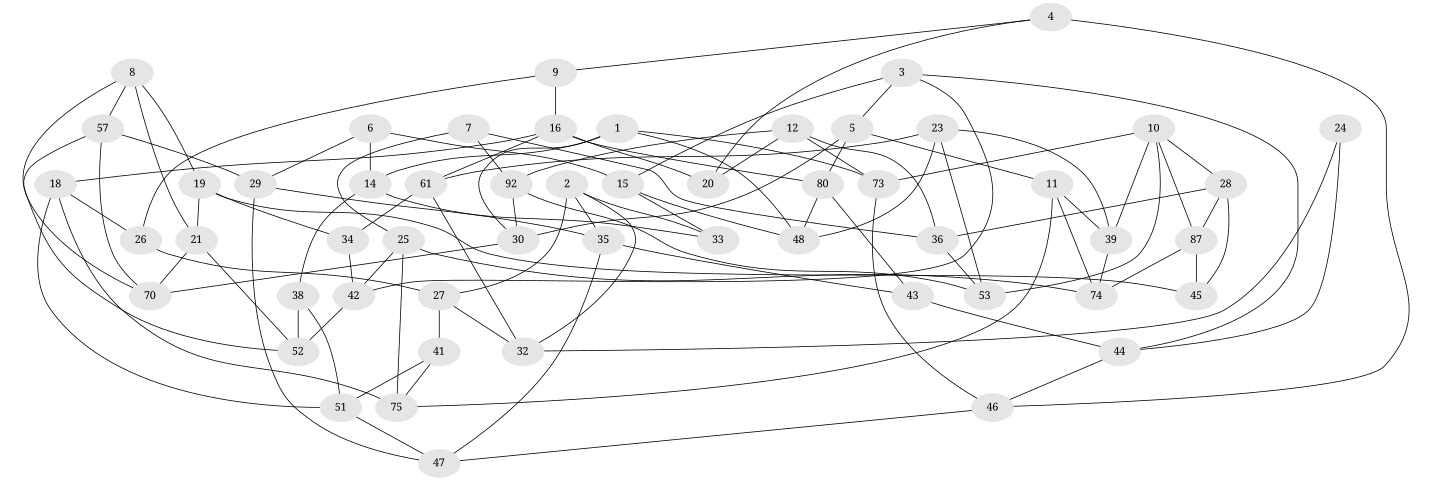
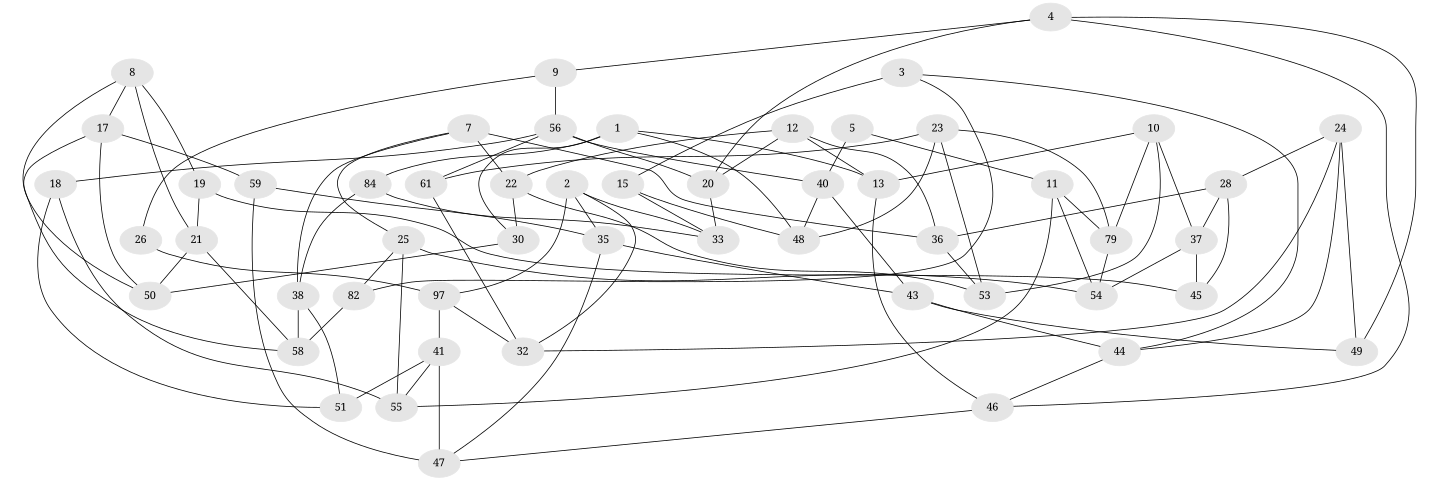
(877, 101) -> none
(103, 129) -> (103, 129)
(370, 129) -> none
(556, 129) -> (556, 129)
(1190, 157) -> (1279, 158)
none -> (334, 170)
(256, 184) -> (256, 184)
(370, 184) -> (370, 184)
(511, 184) -> (511, 184)
(823, 184) -> (823, 184)
(879, 184) -> (879, 184)
(727, 201) -> none
(97, 212) -> none
none -> (713, 212)
(348, 240) -> none
(1111, 240) -> (1111, 240)
(1196, 240) -> (1196, 240)
(150, 296) -> (150, 296)
(354, 296) -> (354, 296)
(439, 296) -> (439, 296)
(1096, 296) -> (1096, 296)
(298, 352) -> (298, 352)
none -> (1357, 352)
(397, 408) -> (397, 408)
(390, 435) -> (439, 412)
